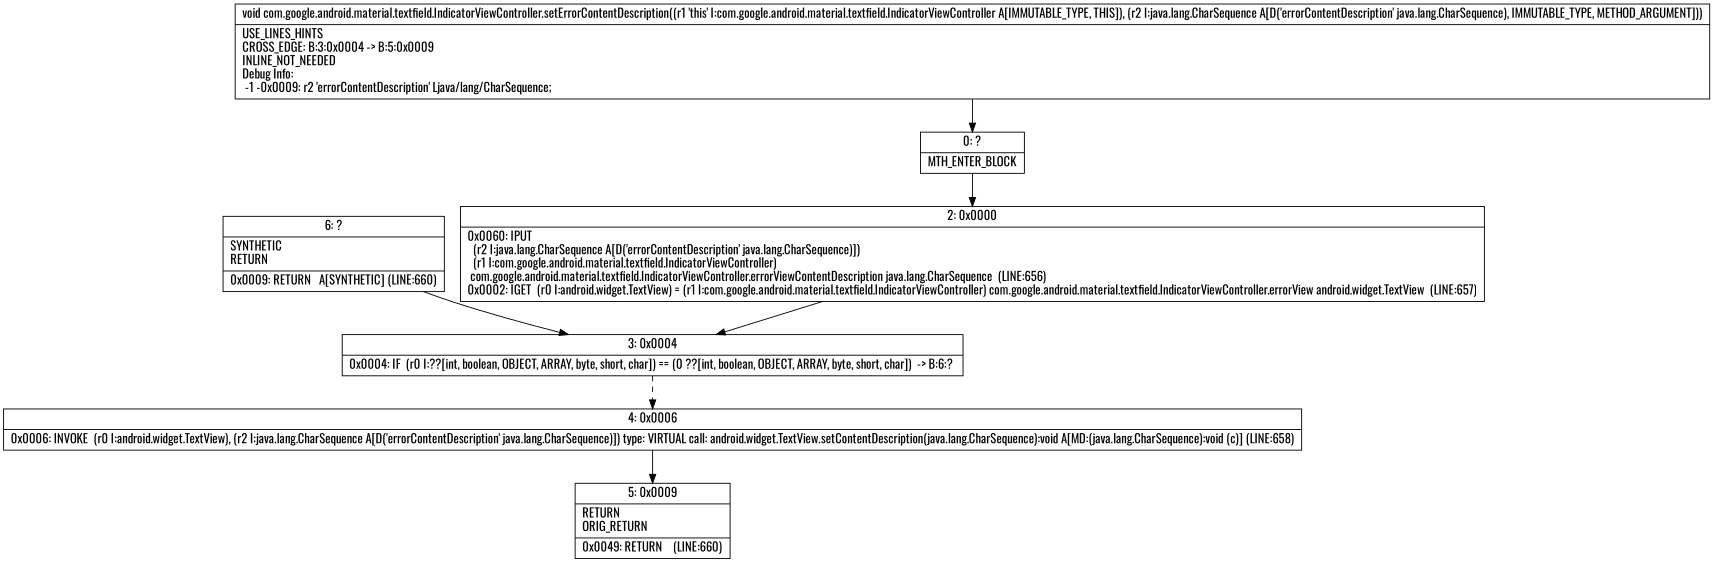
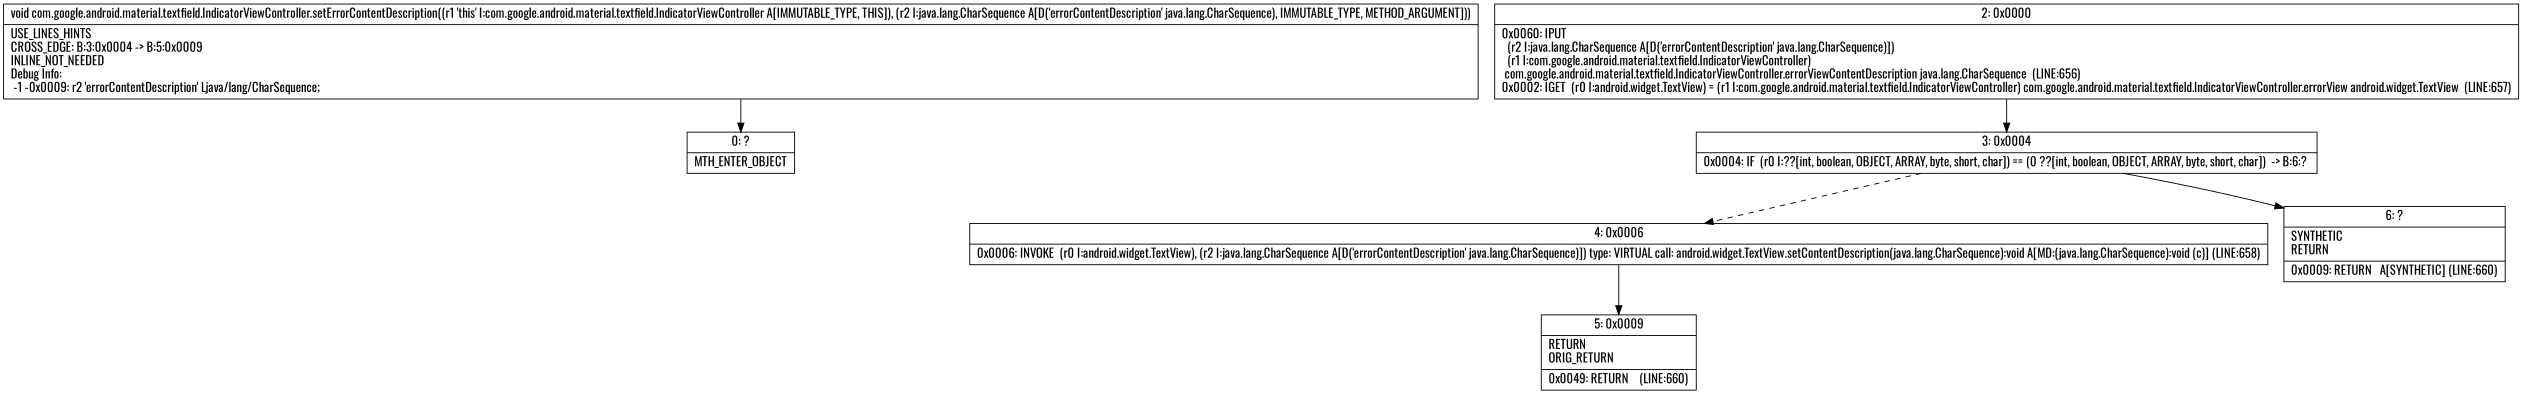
(972, 163) -> (741, 163)
(972, 186) -> none
(491, 314) -> (2200, 188)
